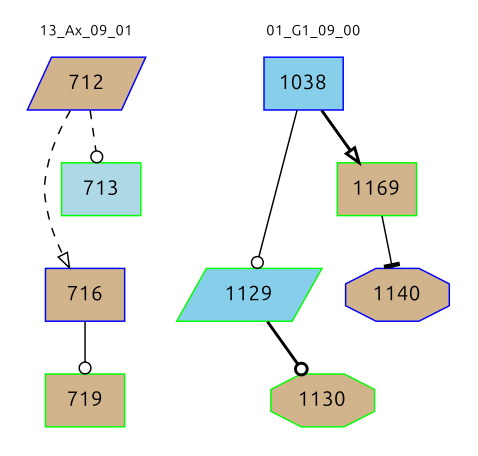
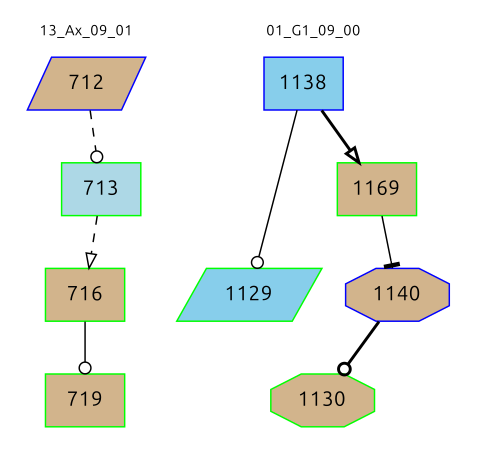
(304, 84) -> (304, 84)
(45, 182) -> (94, 235)
(85, 295) -> (85, 295)
(283, 343) -> (364, 343)
